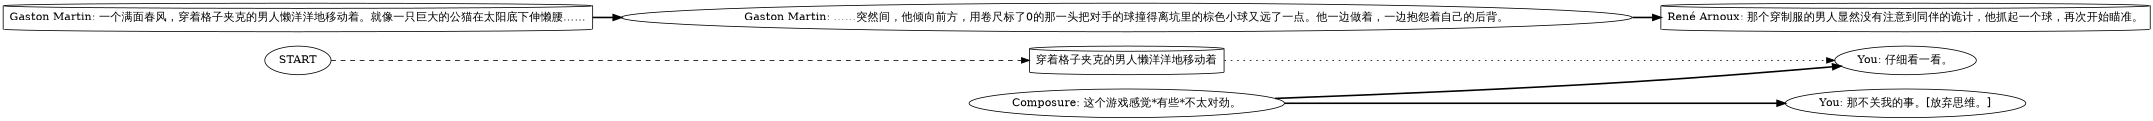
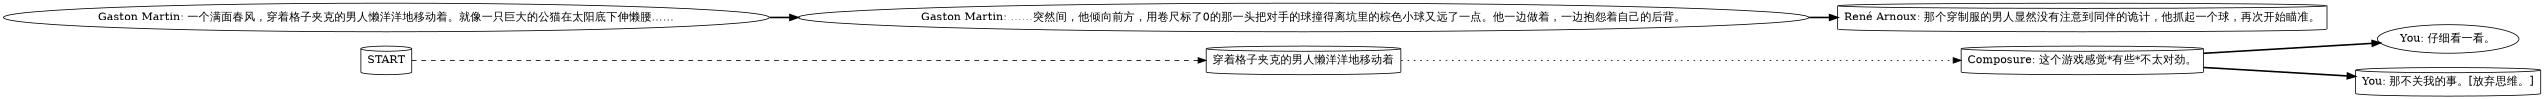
(298, 17) -> (386, 17)
(298, 60) -> (386, 60)
(1525, 60) -> (1677, 60)
(1127, 103) -> (2082, 60)
(1906, 103) -> (2448, 82)
